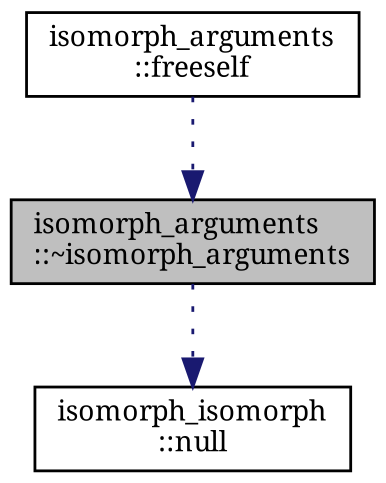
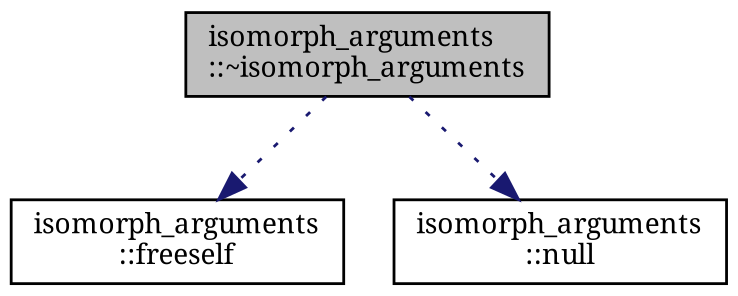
(193, 134) -> (283, 138)
(193, 429) -> (560, 242)
